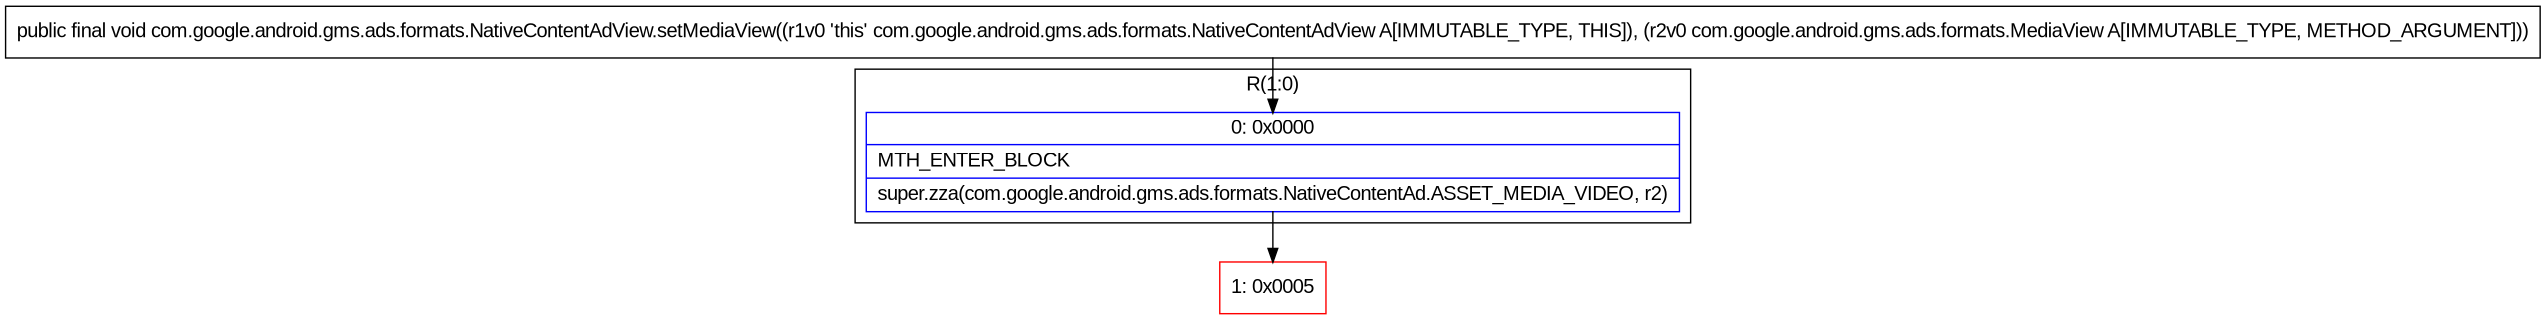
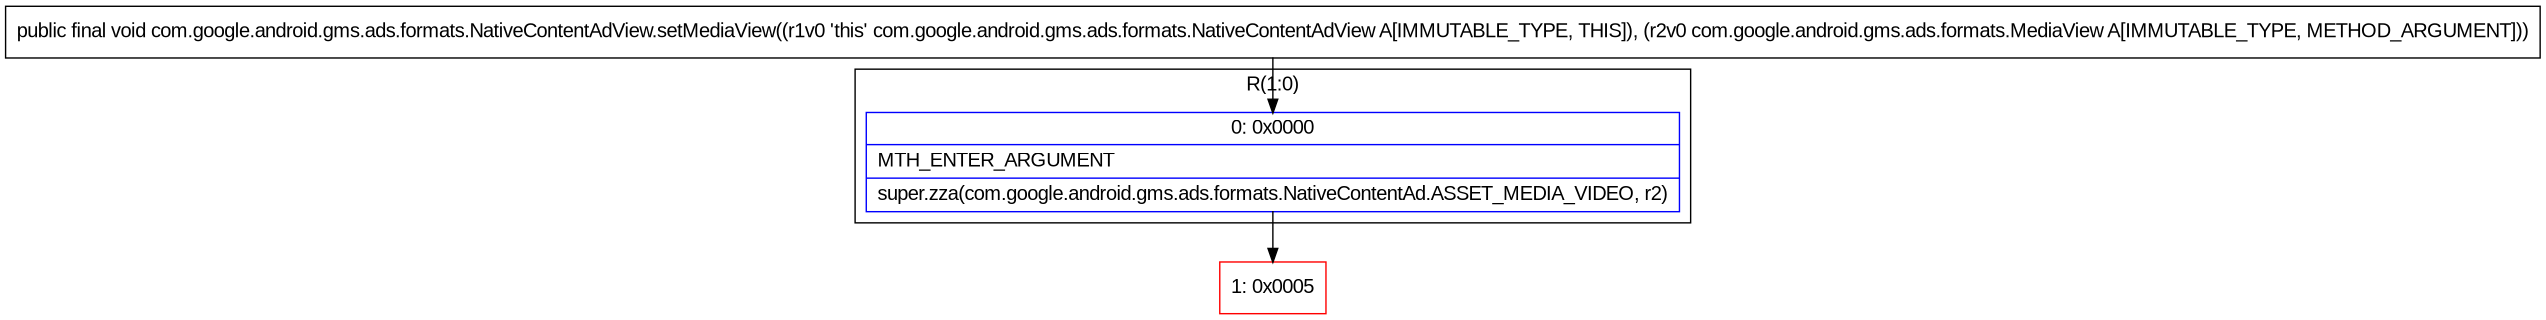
(974, 161) -> (996, 161)
